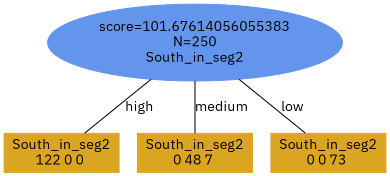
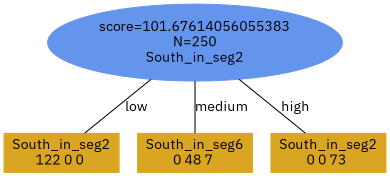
(140, 107) -> (137, 107)
(293, 107) -> (296, 107)
(195, 153) -> (195, 153)
